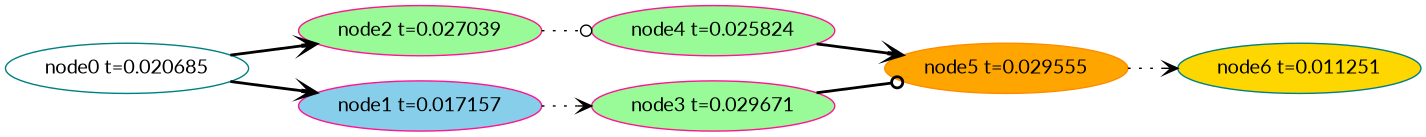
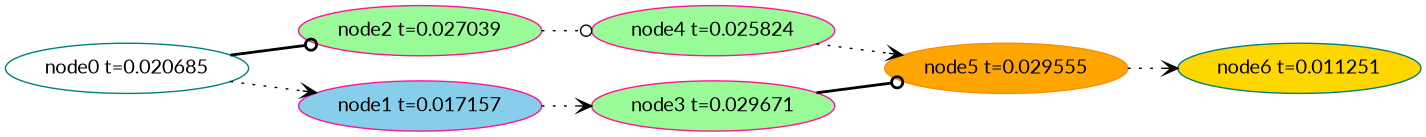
(853, 49) -> (853, 49)
(266, 50) -> (268, 50)
(266, 86) -> (266, 86)
